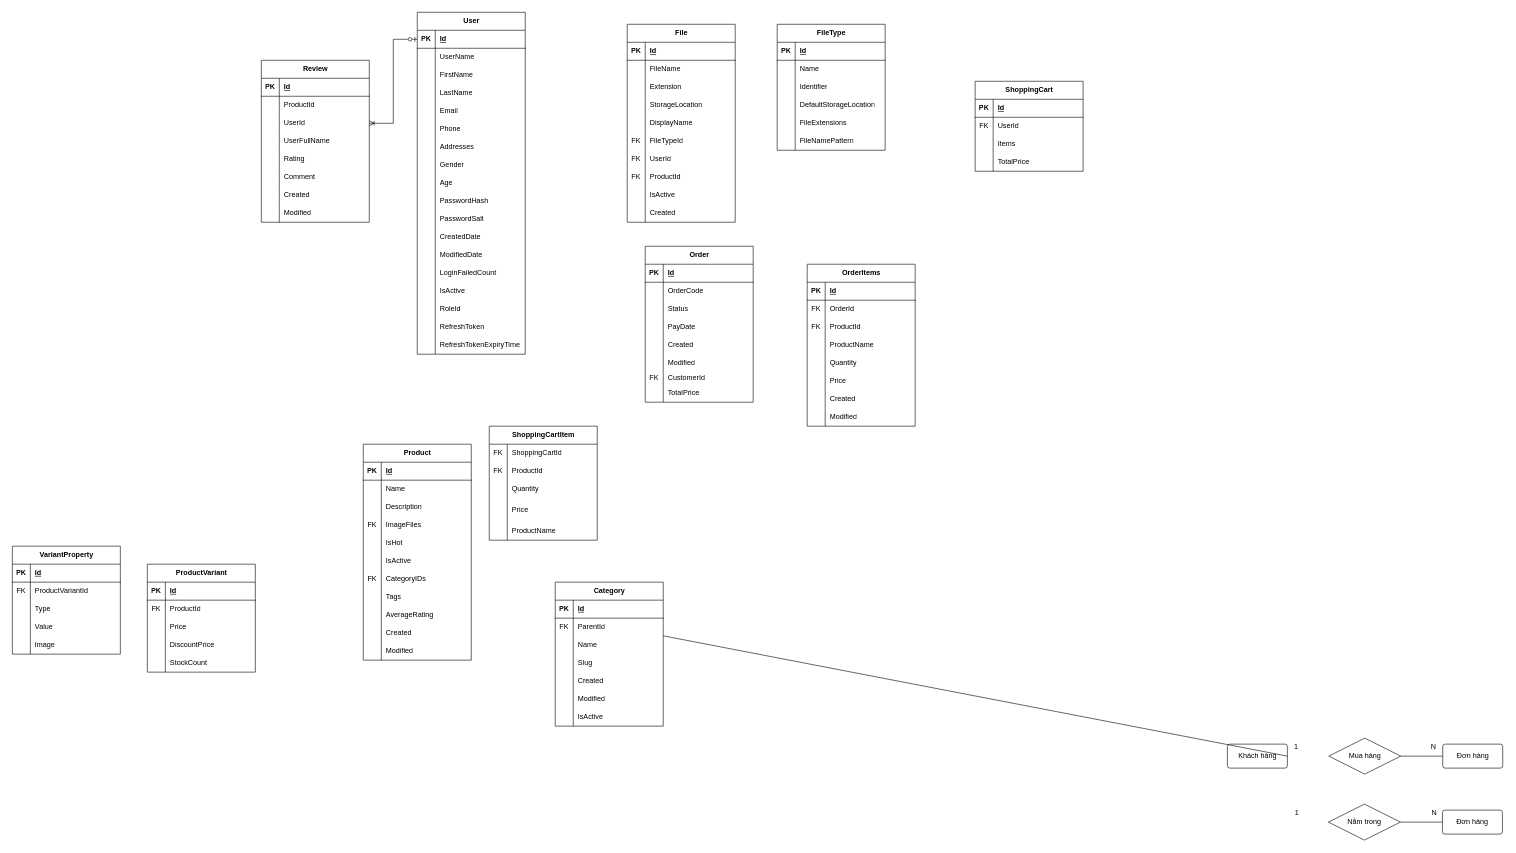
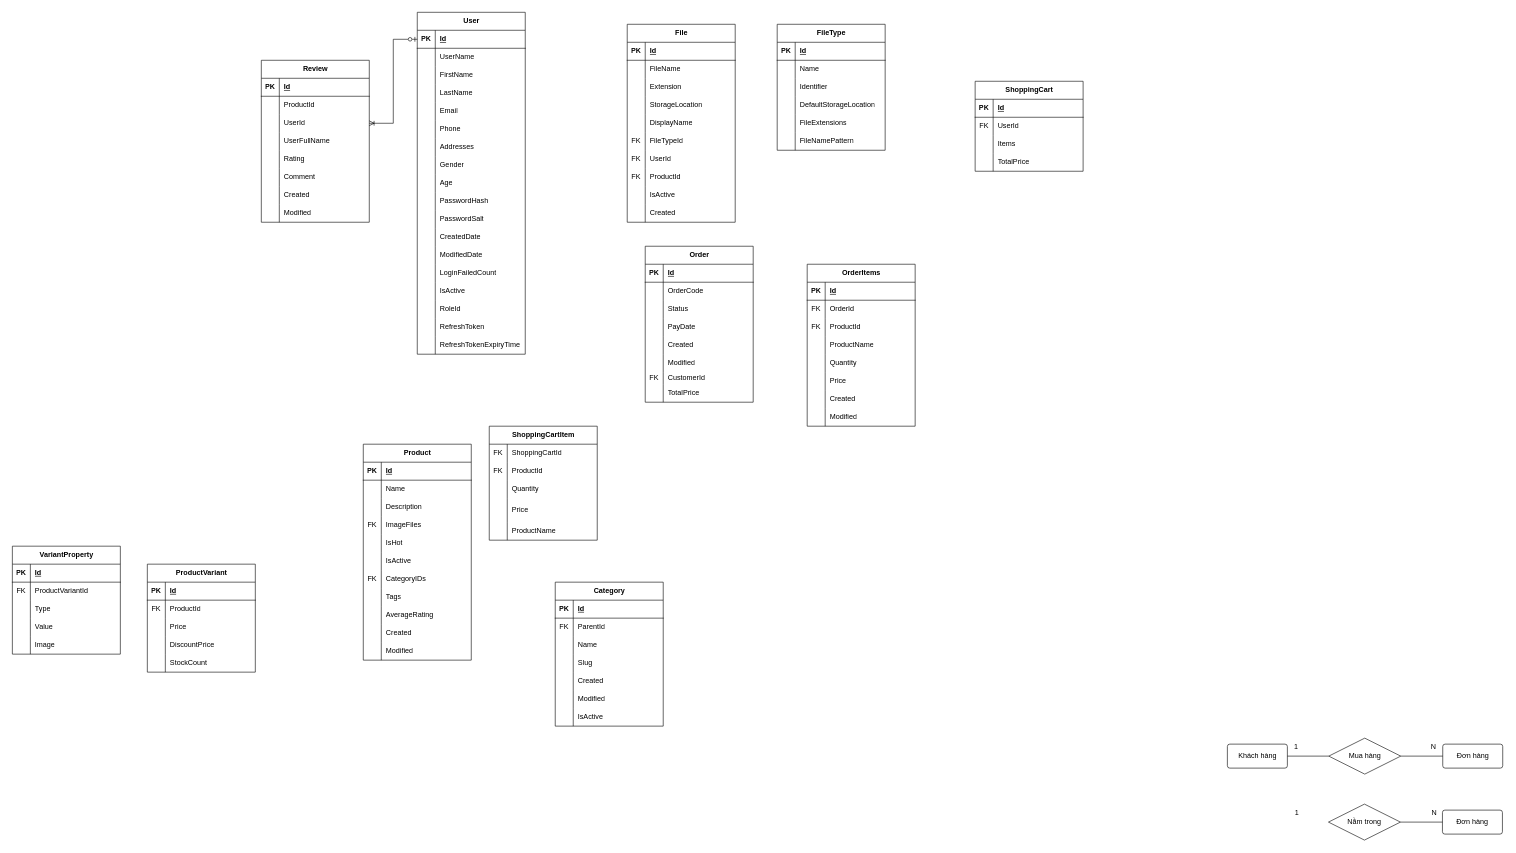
(977, 696) -> (1308, 756)
